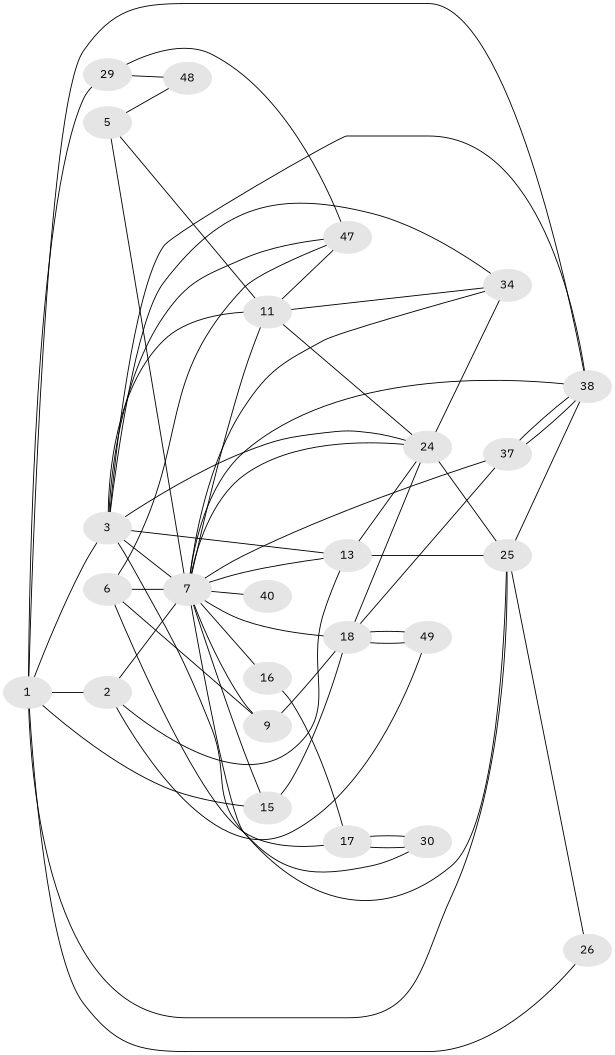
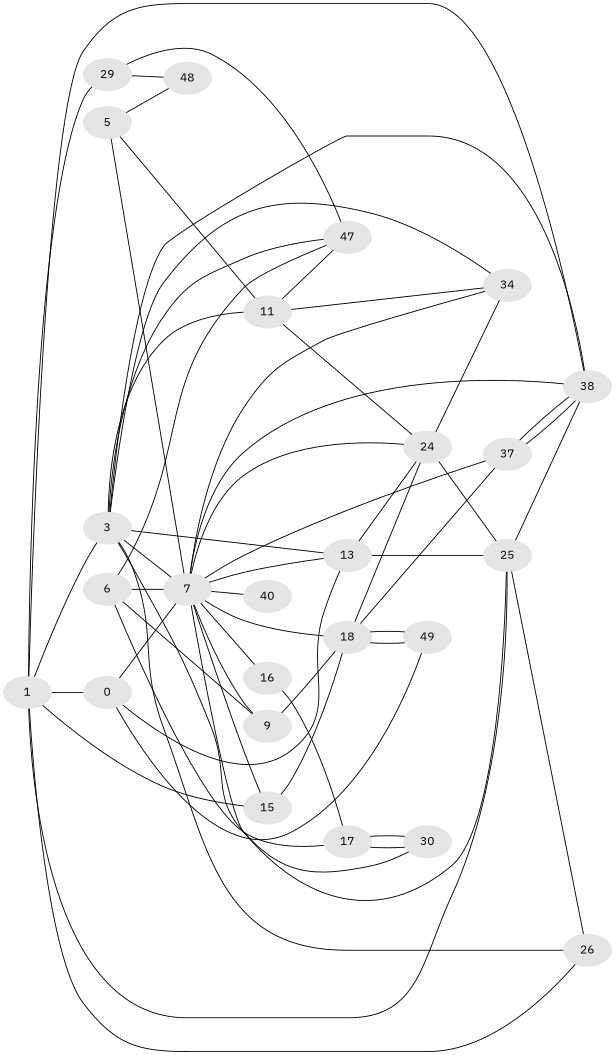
(231, 418) -> none
(265, 444) -> (225, 885)
(108, 692) -> (108, 692)
